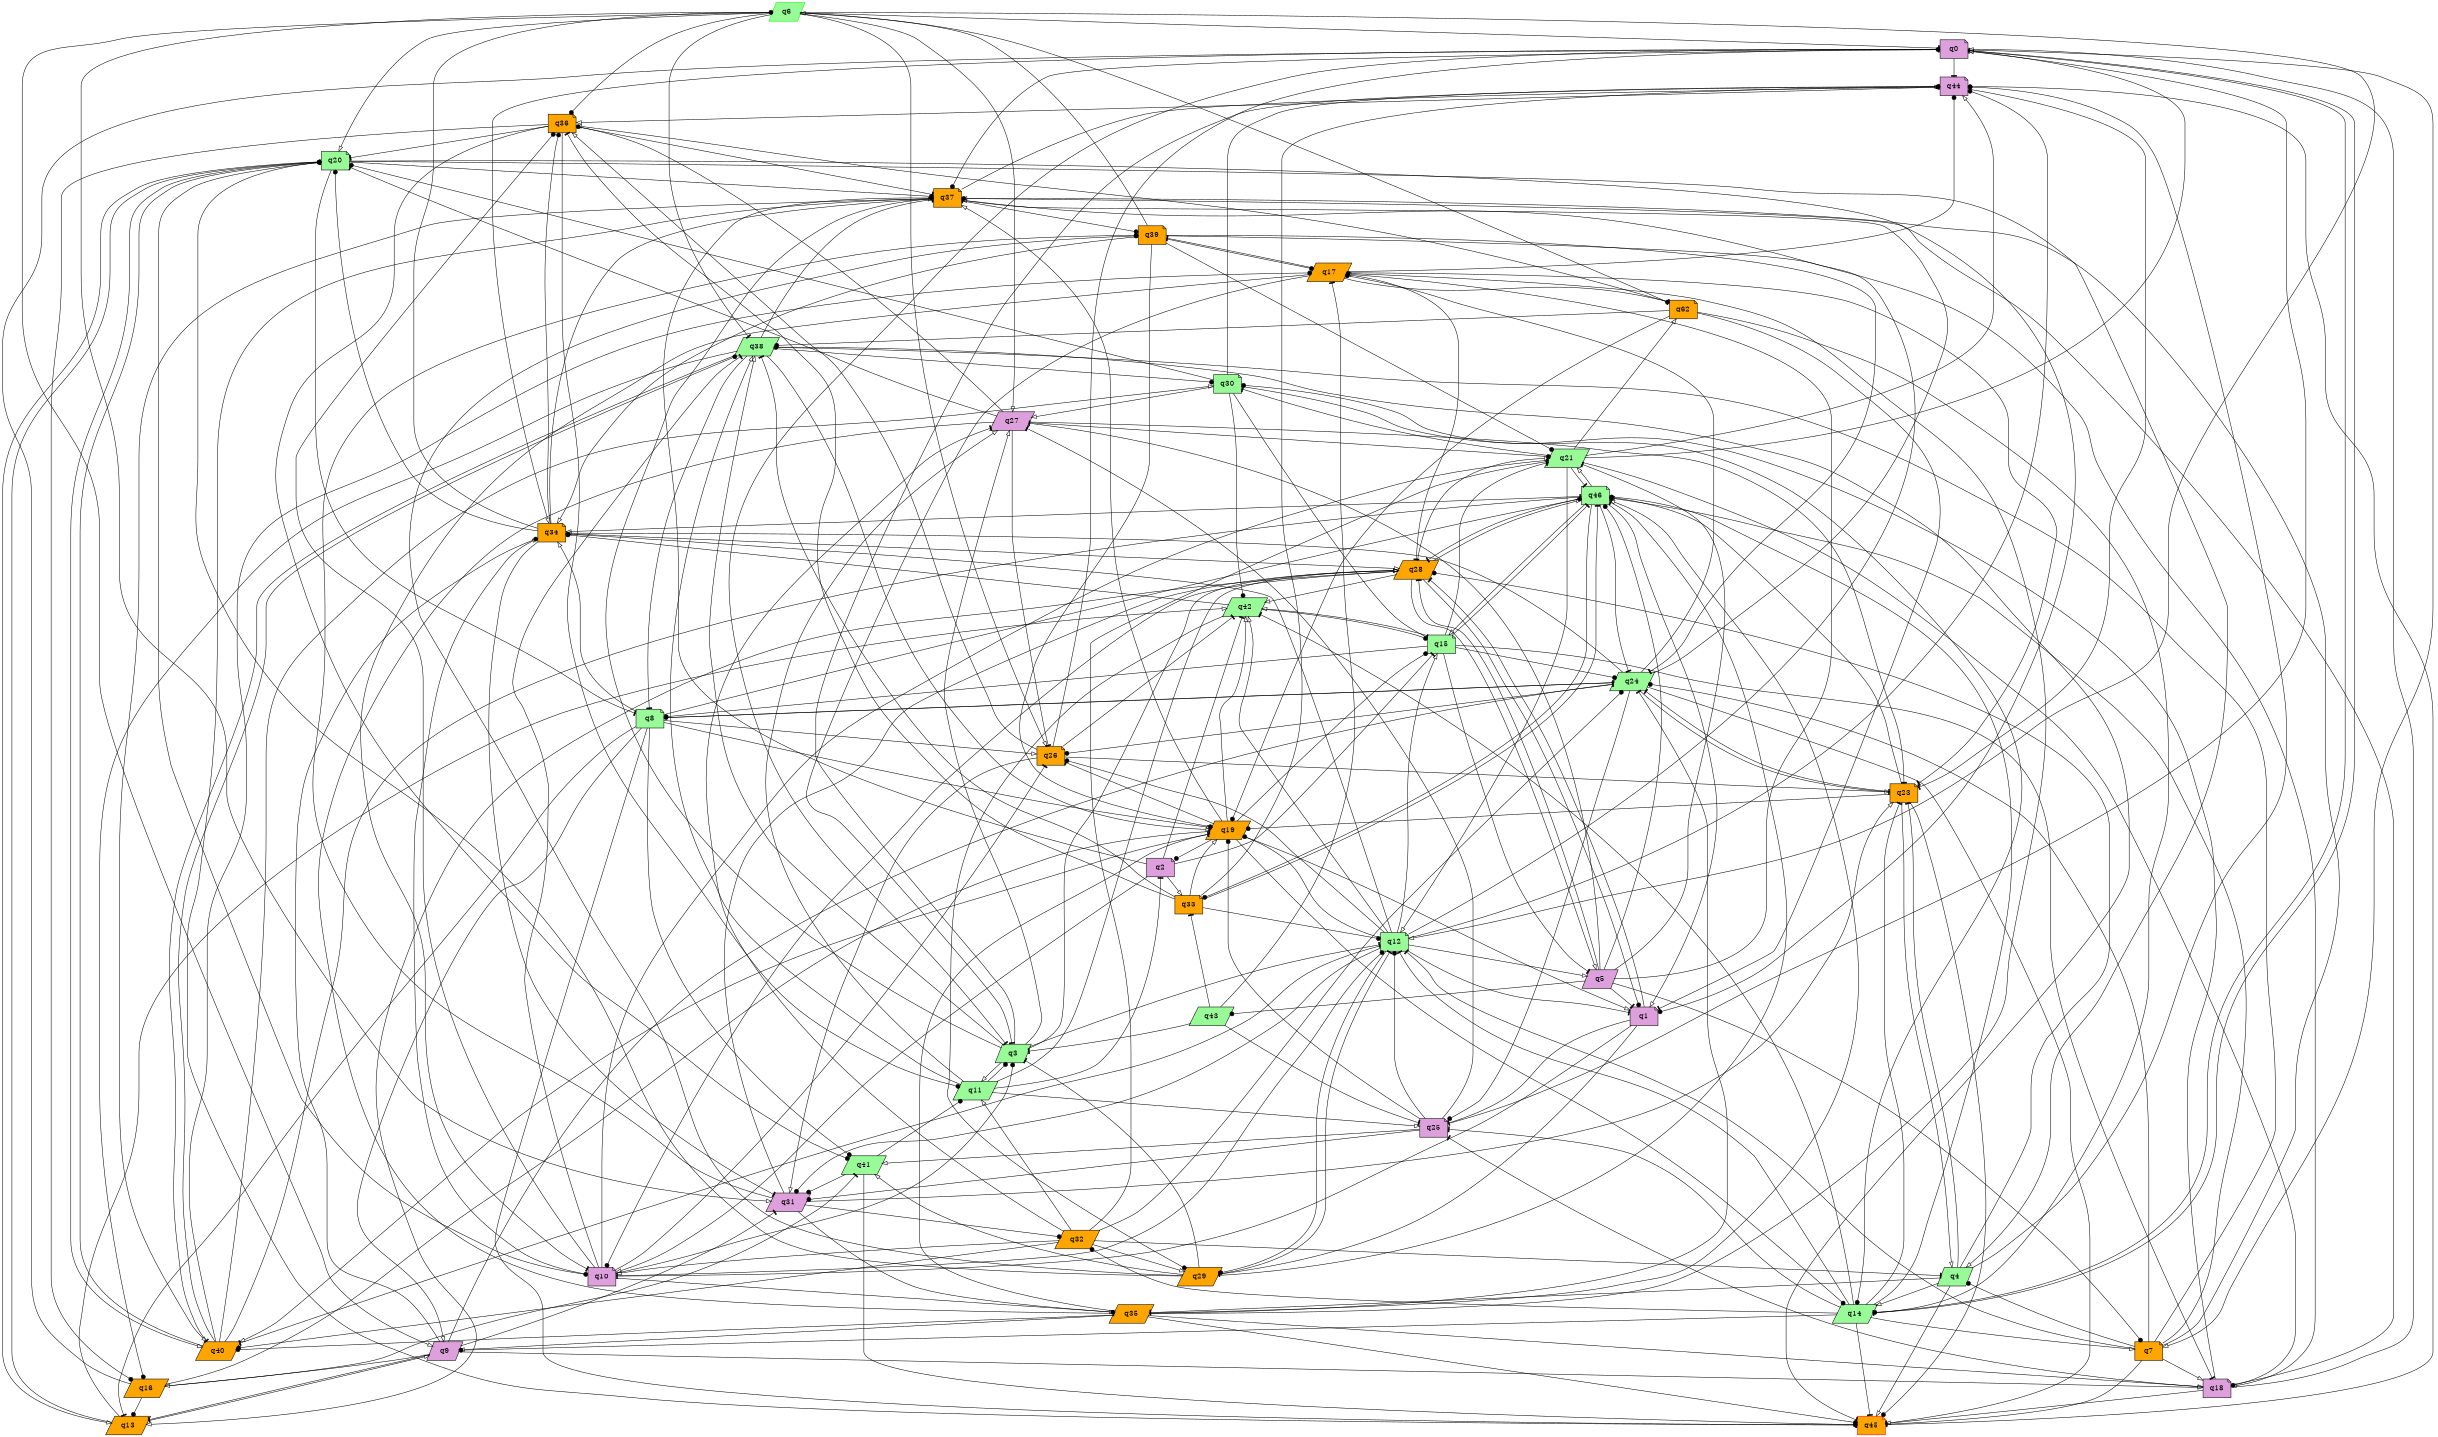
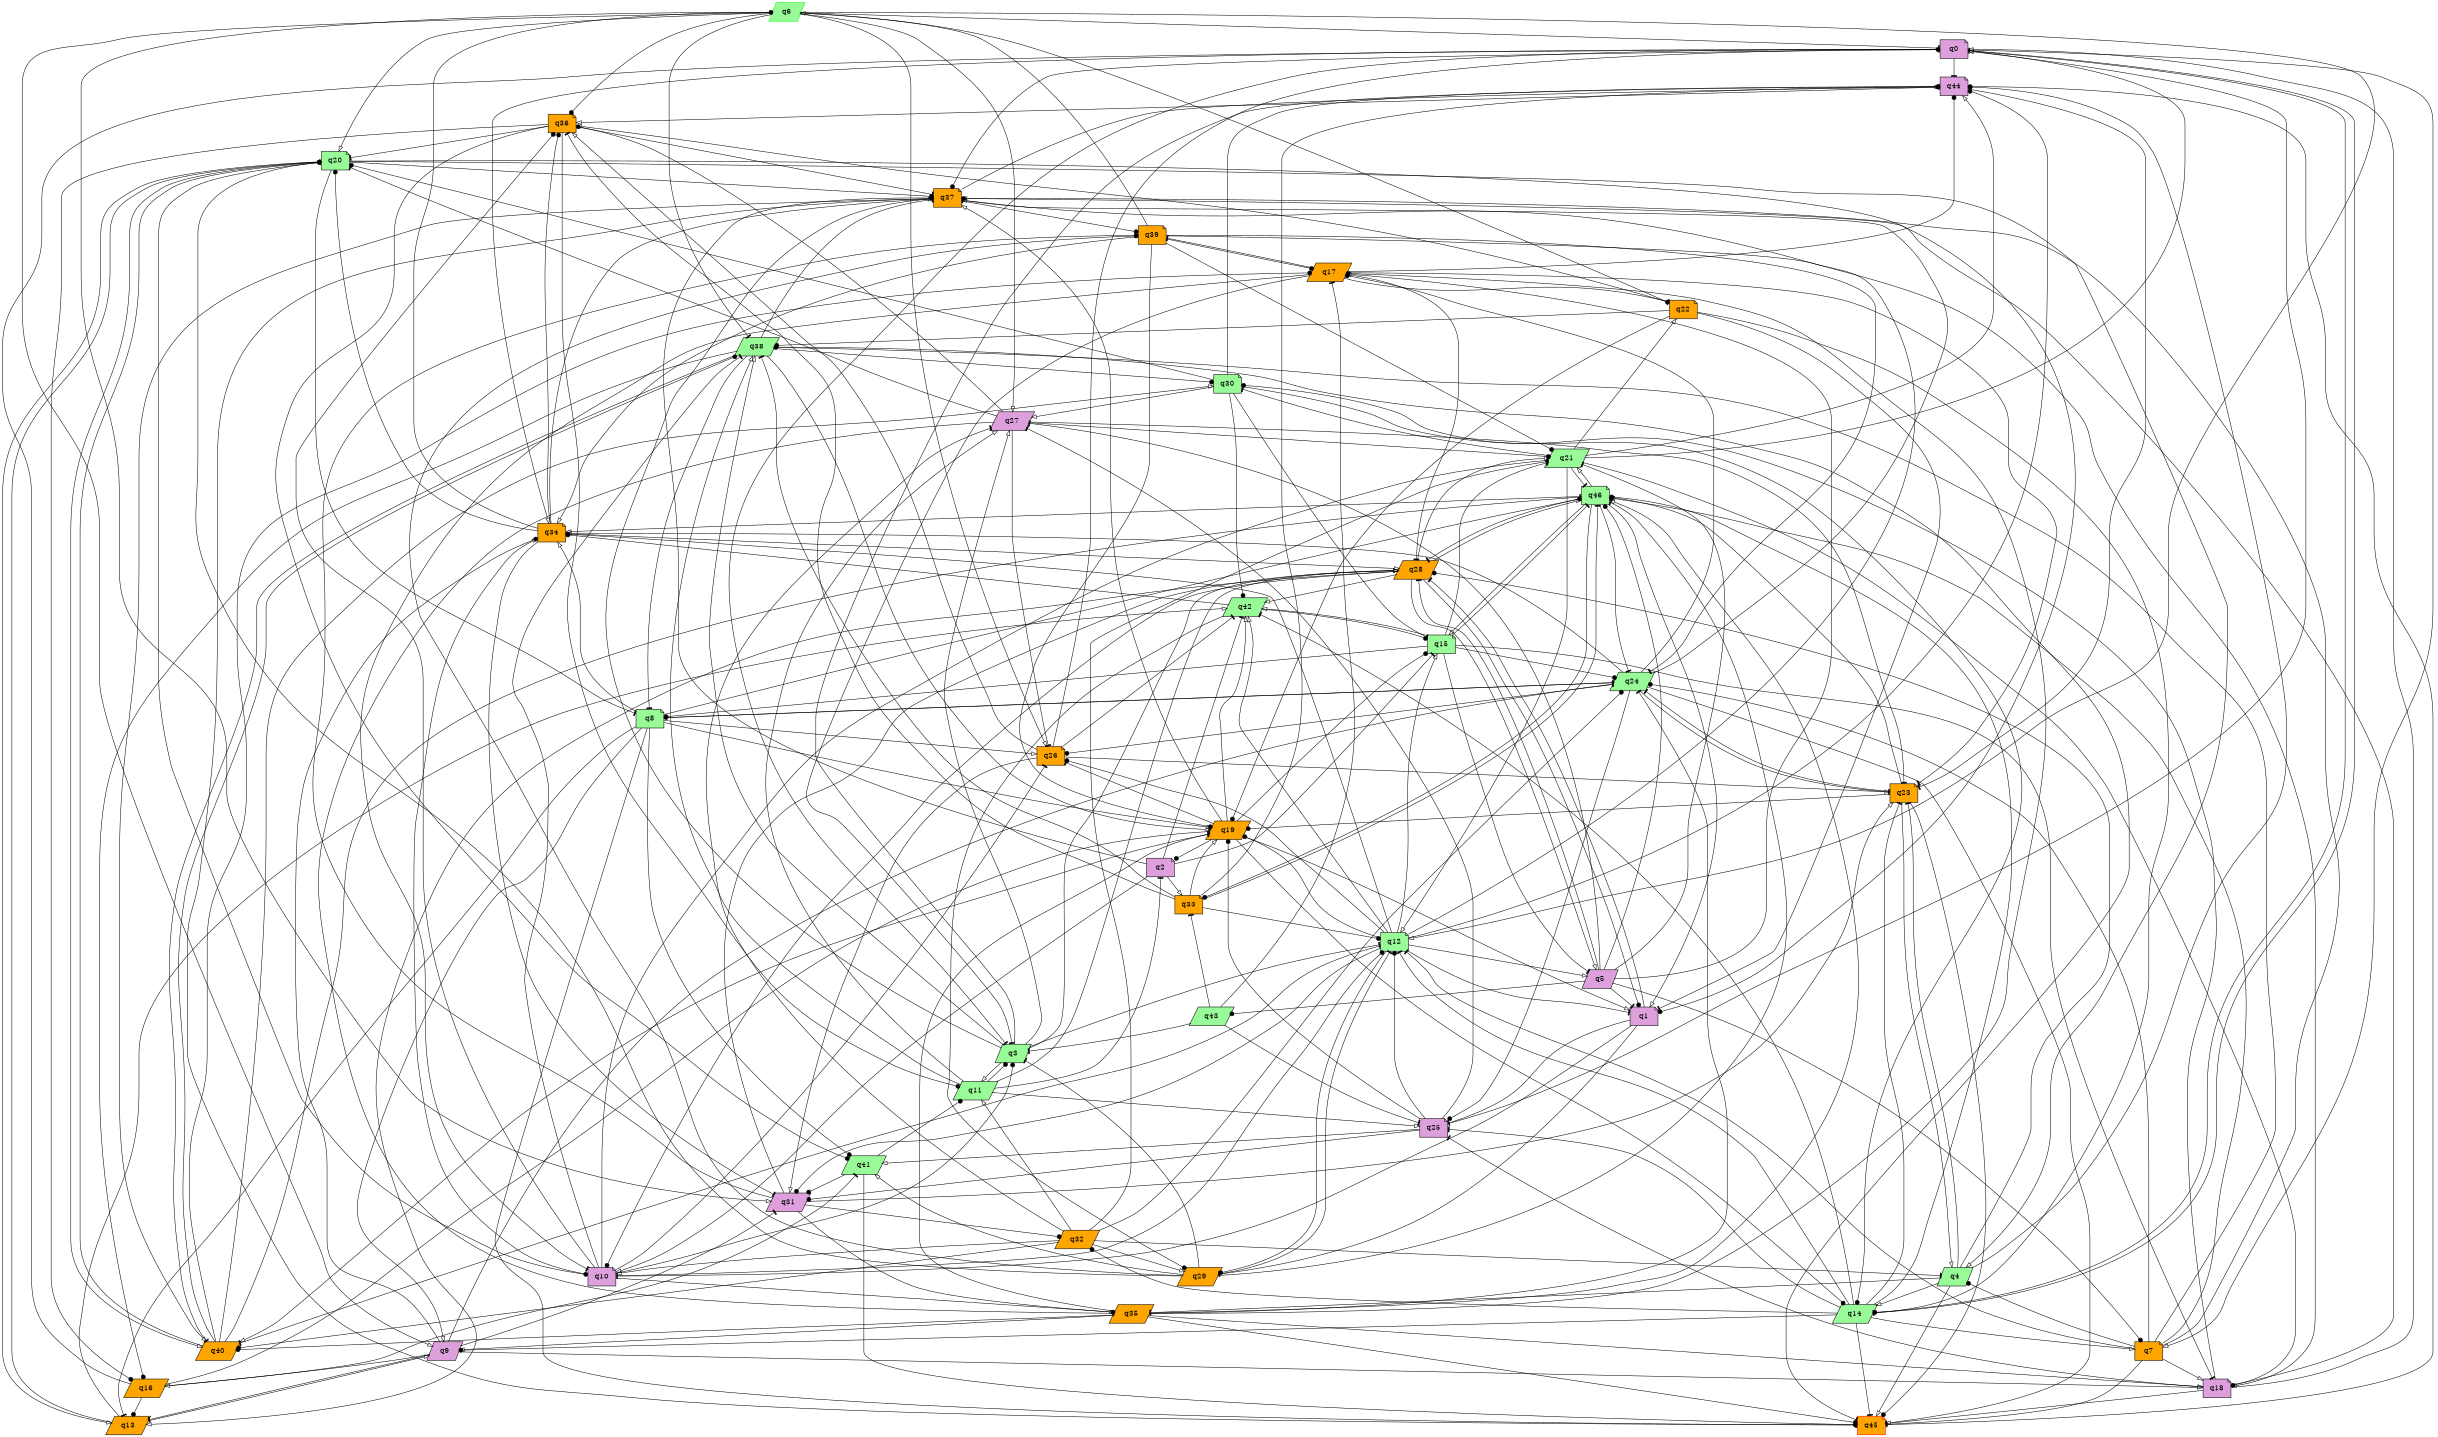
(1683, 309) -> (1683, 309)
